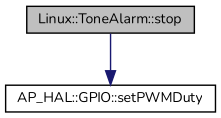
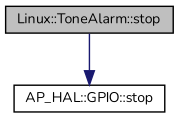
(111, 99) -> (89, 99)
